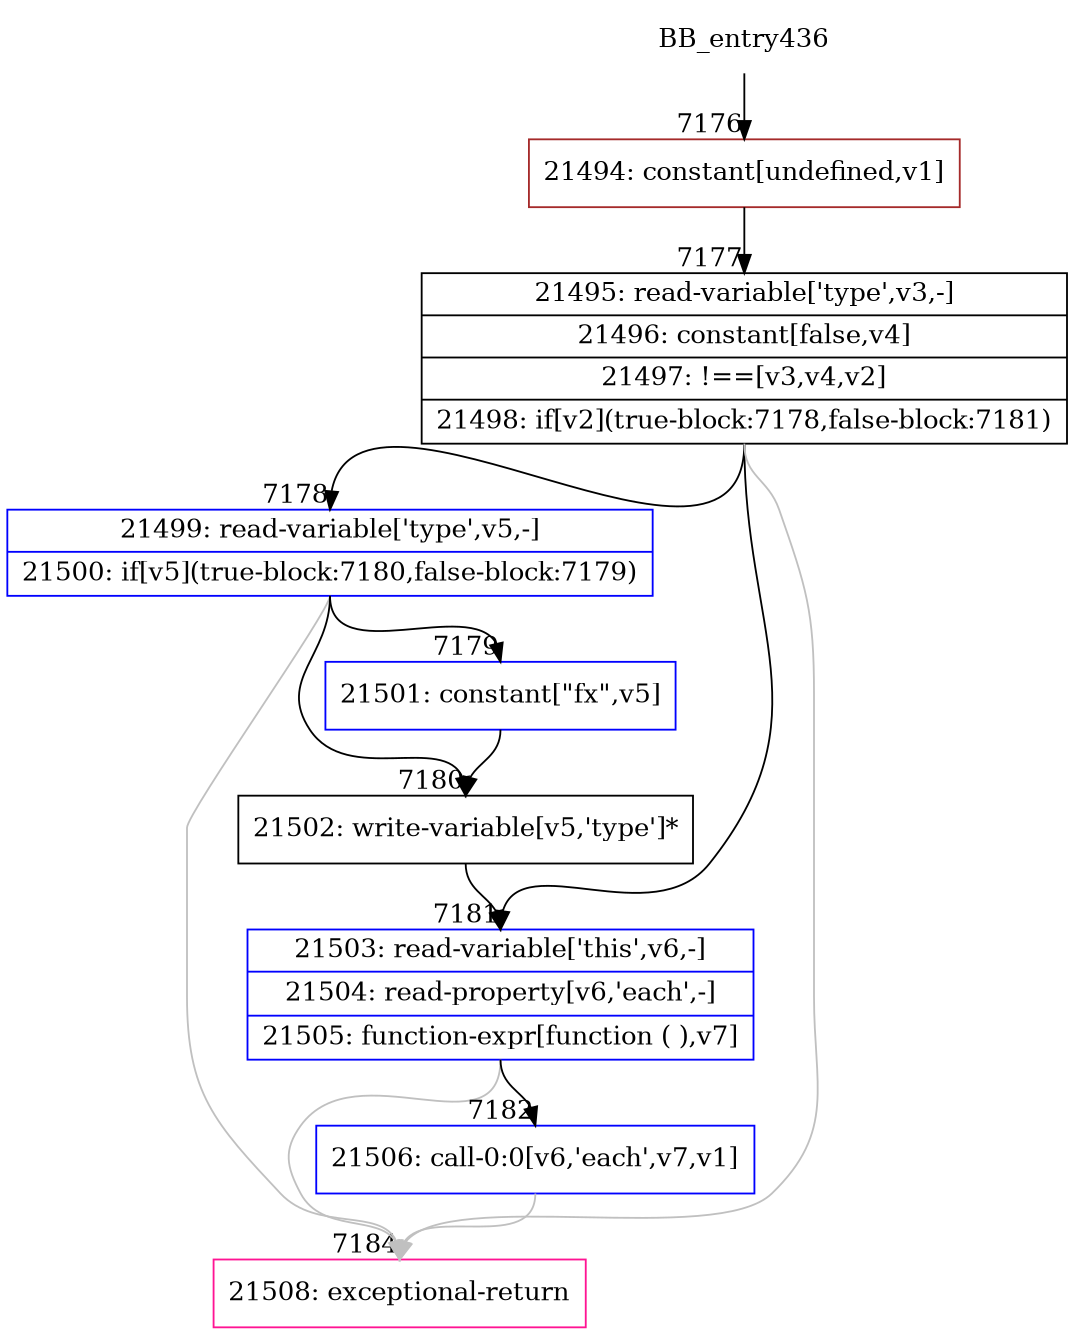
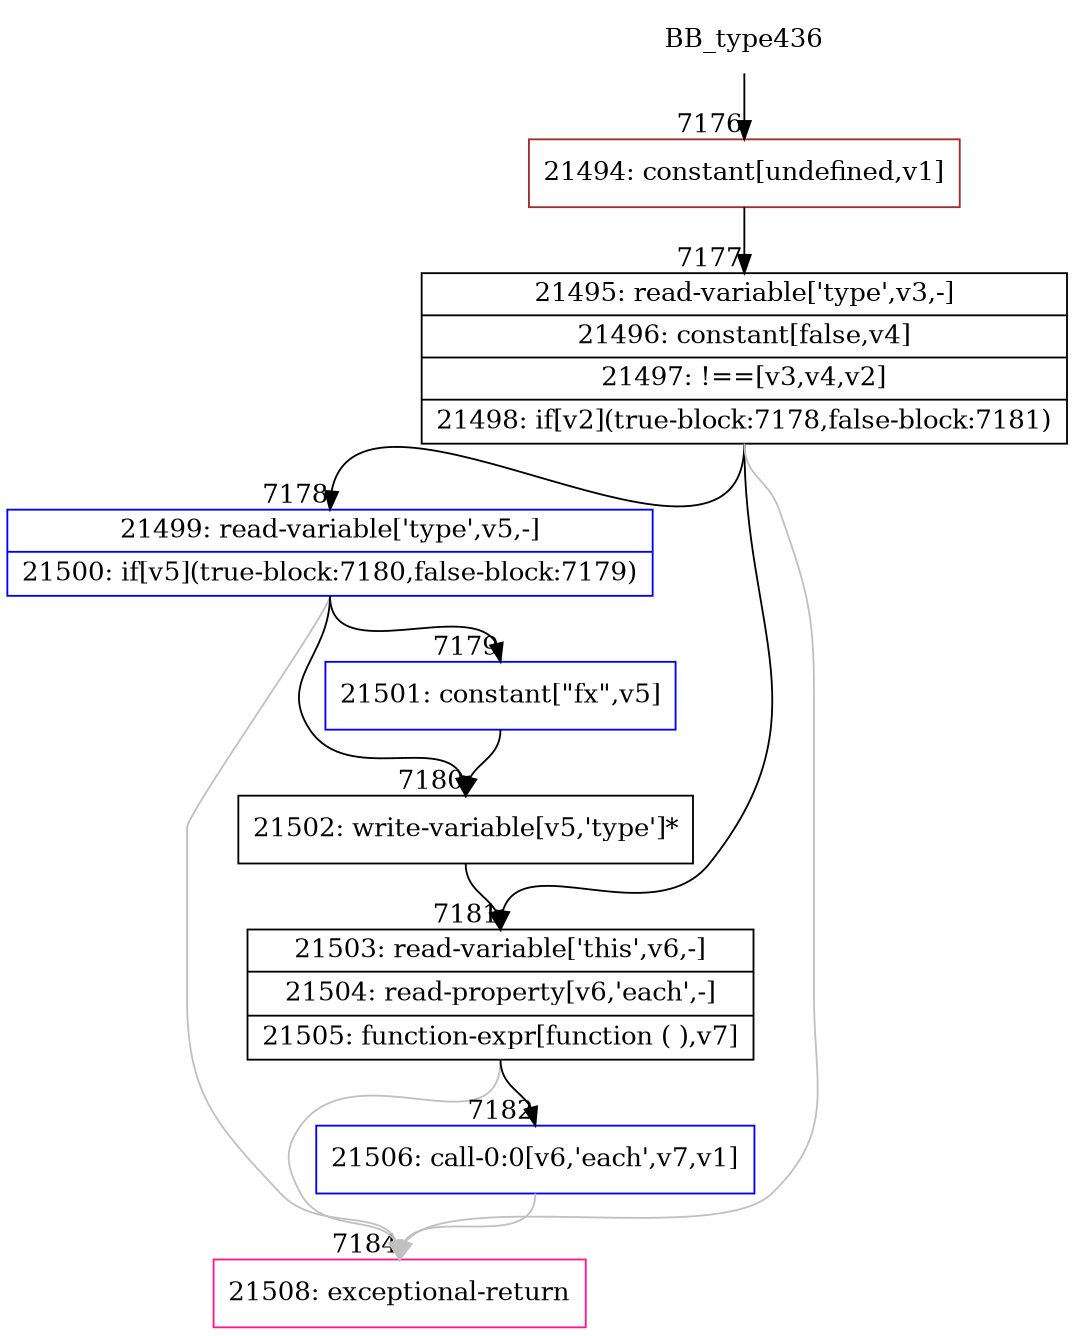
(744, 40) -> (744, 40)
(500, 995) -> (500, 995)
